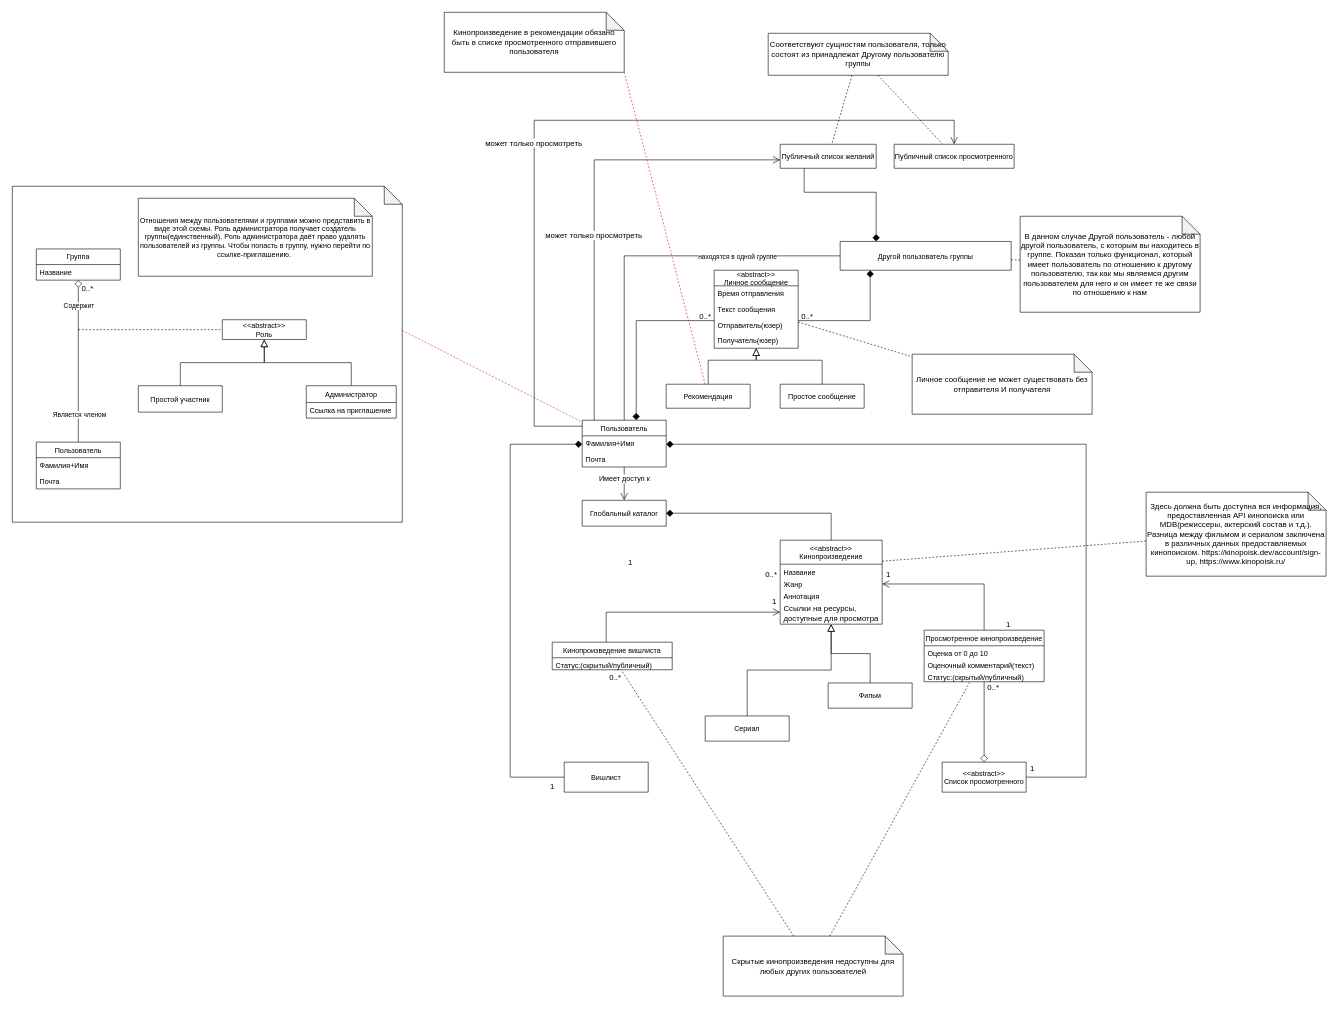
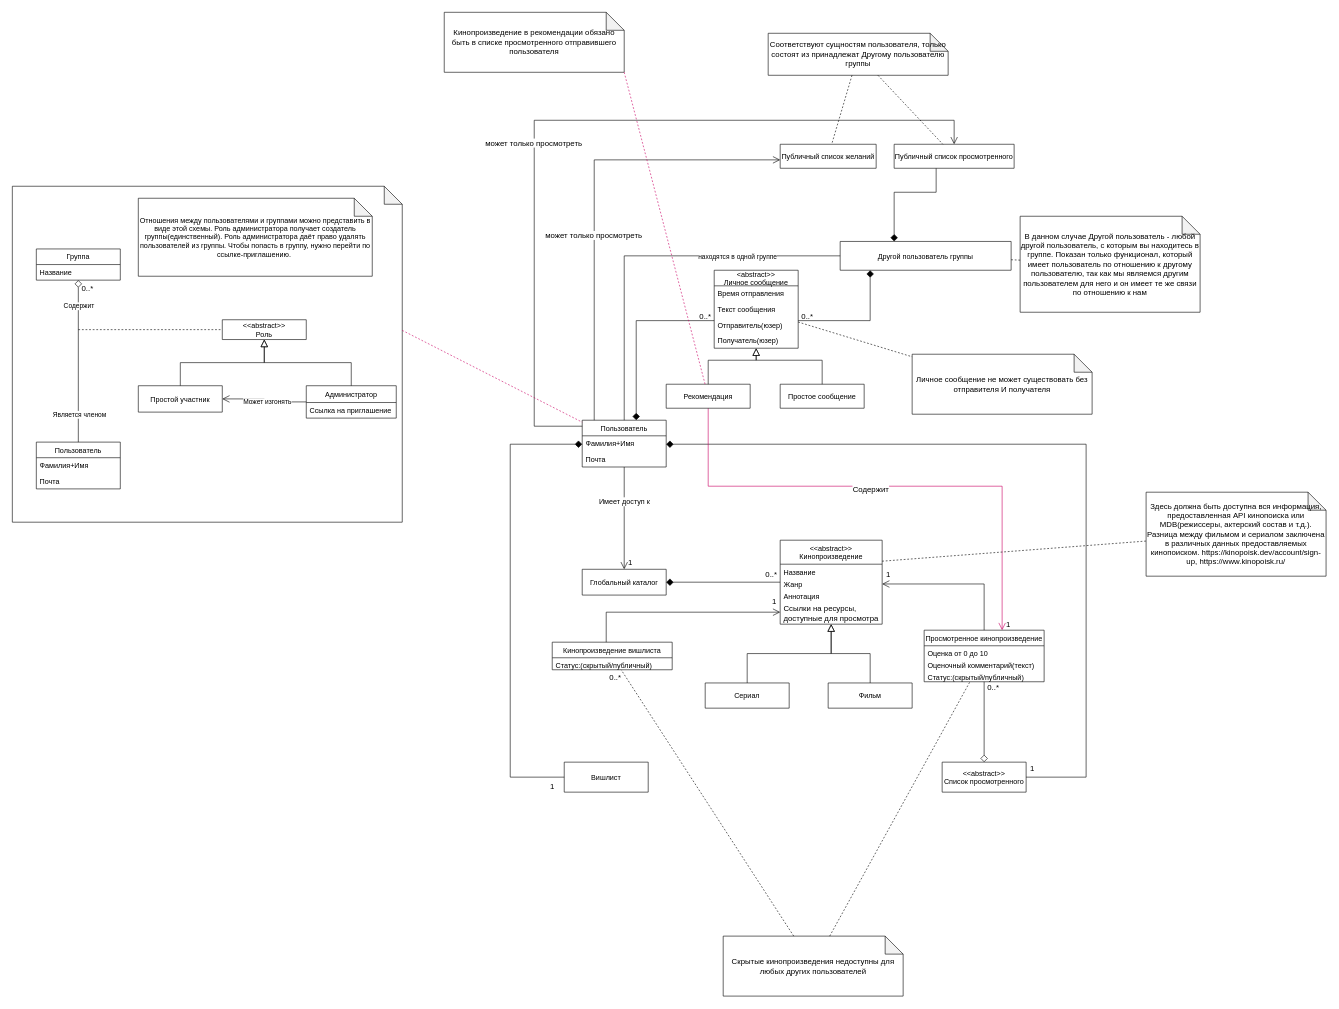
(876, 192) -> none
none -> (894, 192)
none -> (266, 402)
none -> (817, 486)
(624, 513) -> (624, 582)
(747, 729) -> (747, 696)
